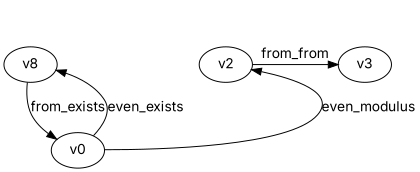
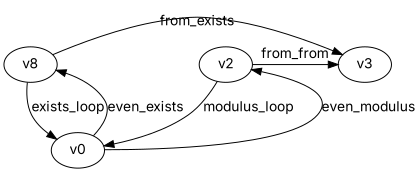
none -> (193, 17)
(68, 107) -> (68, 107)
none -> (173, 124)
